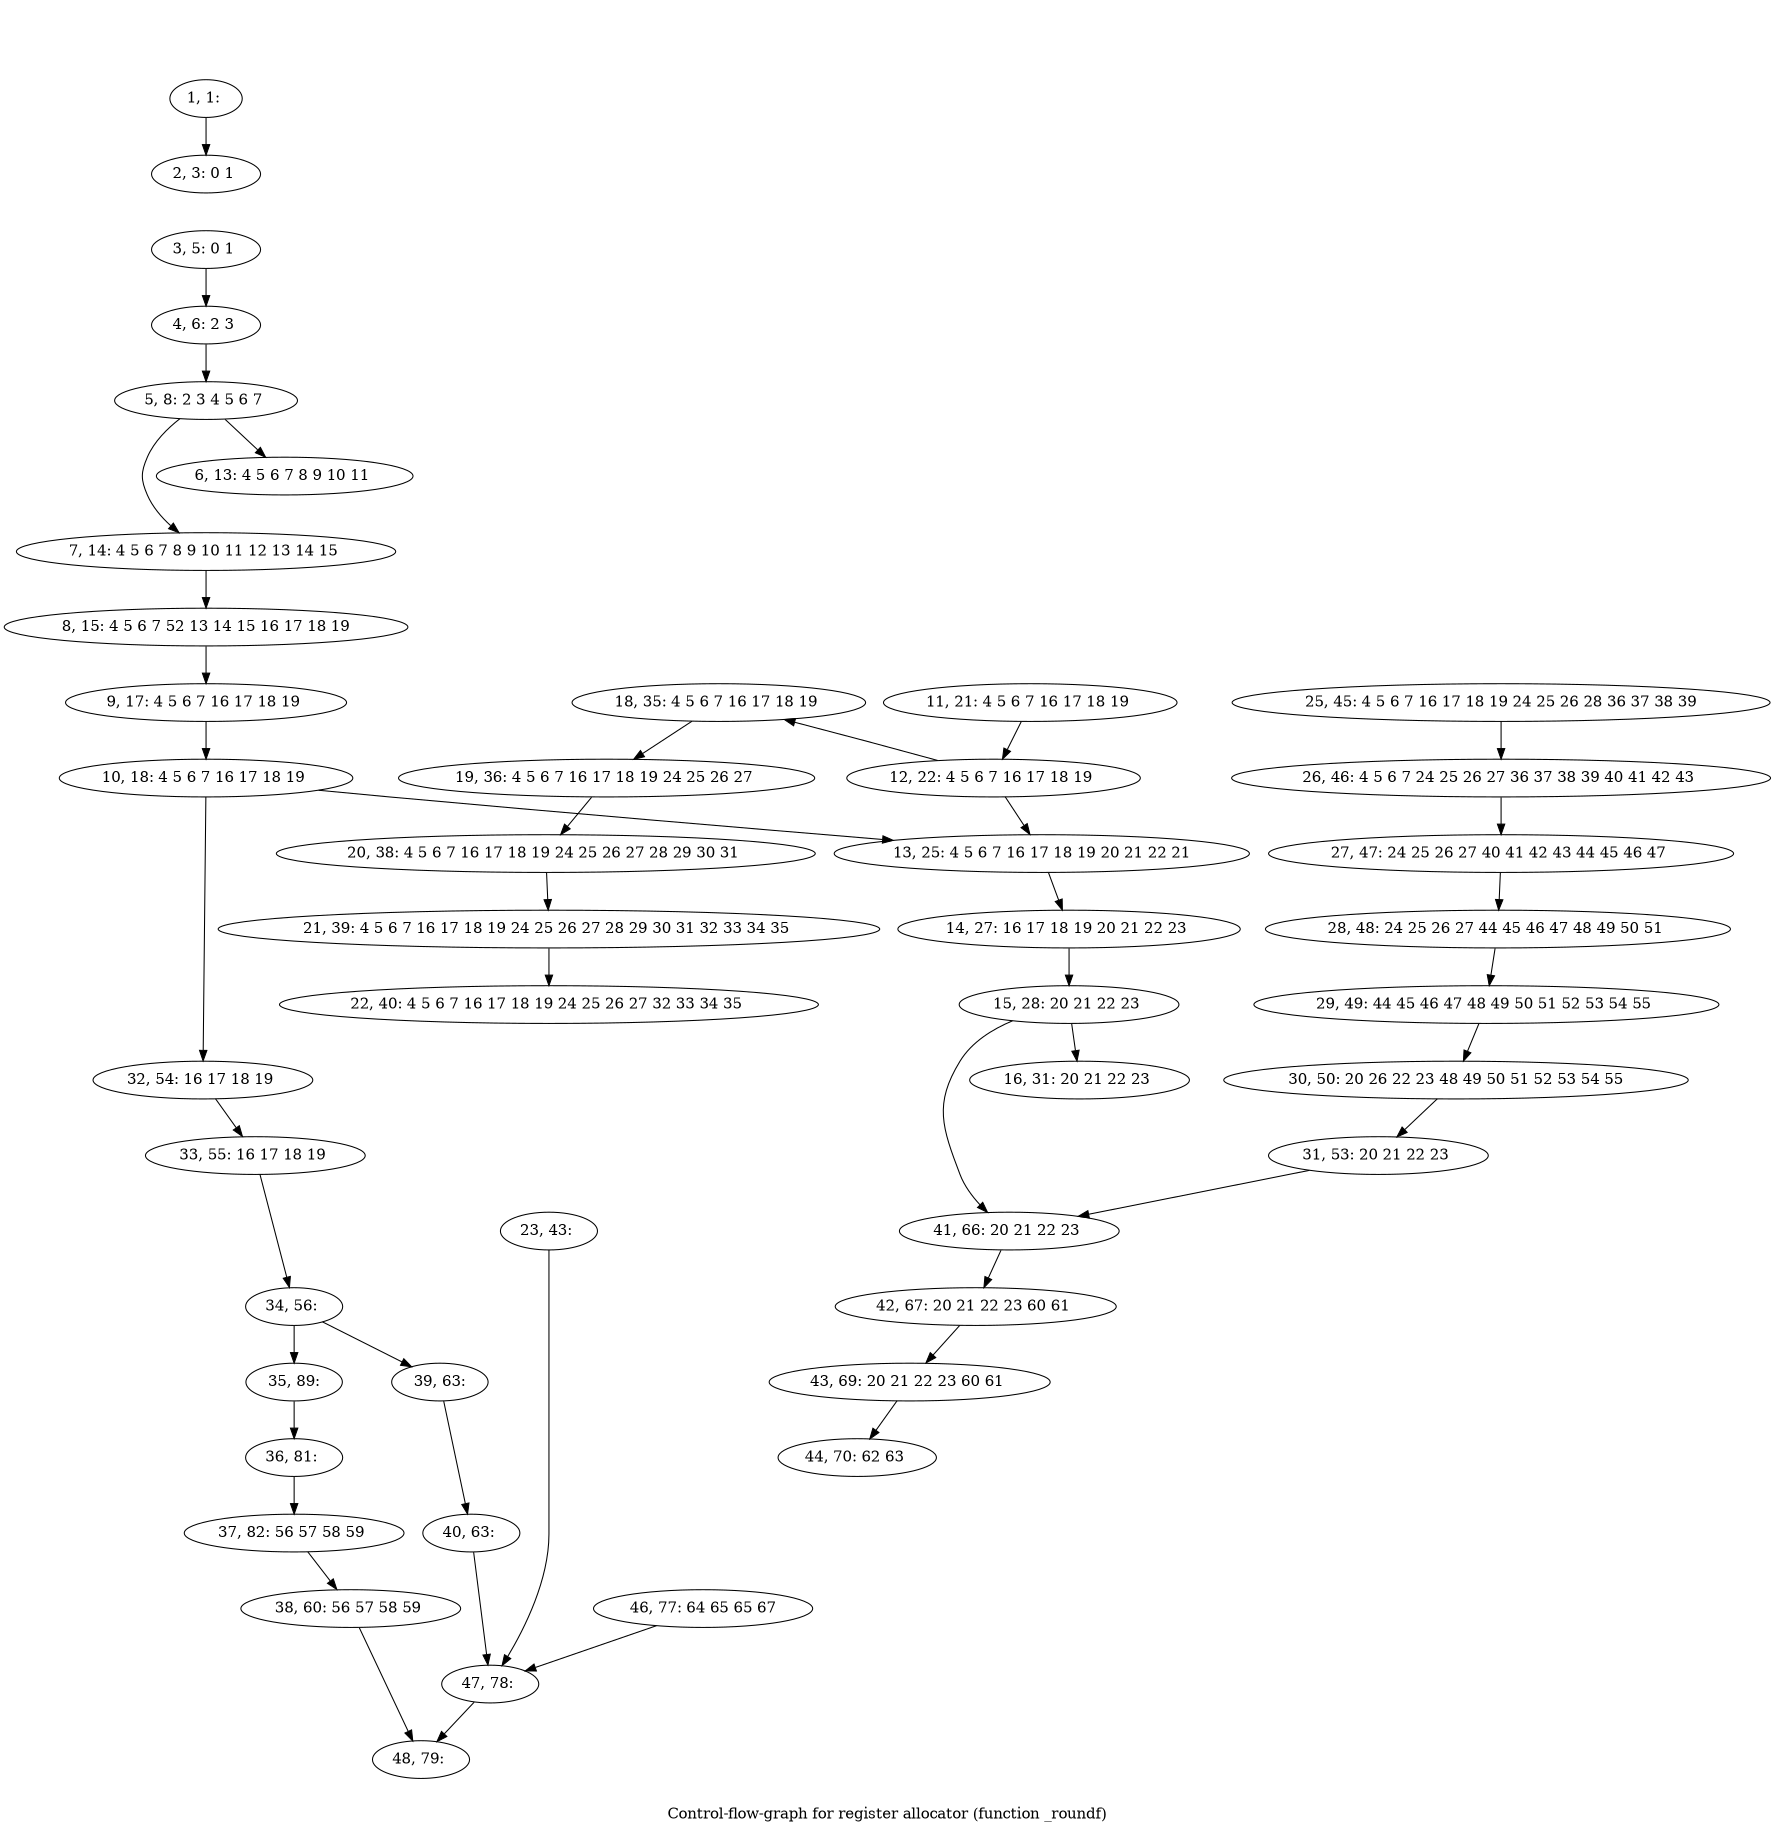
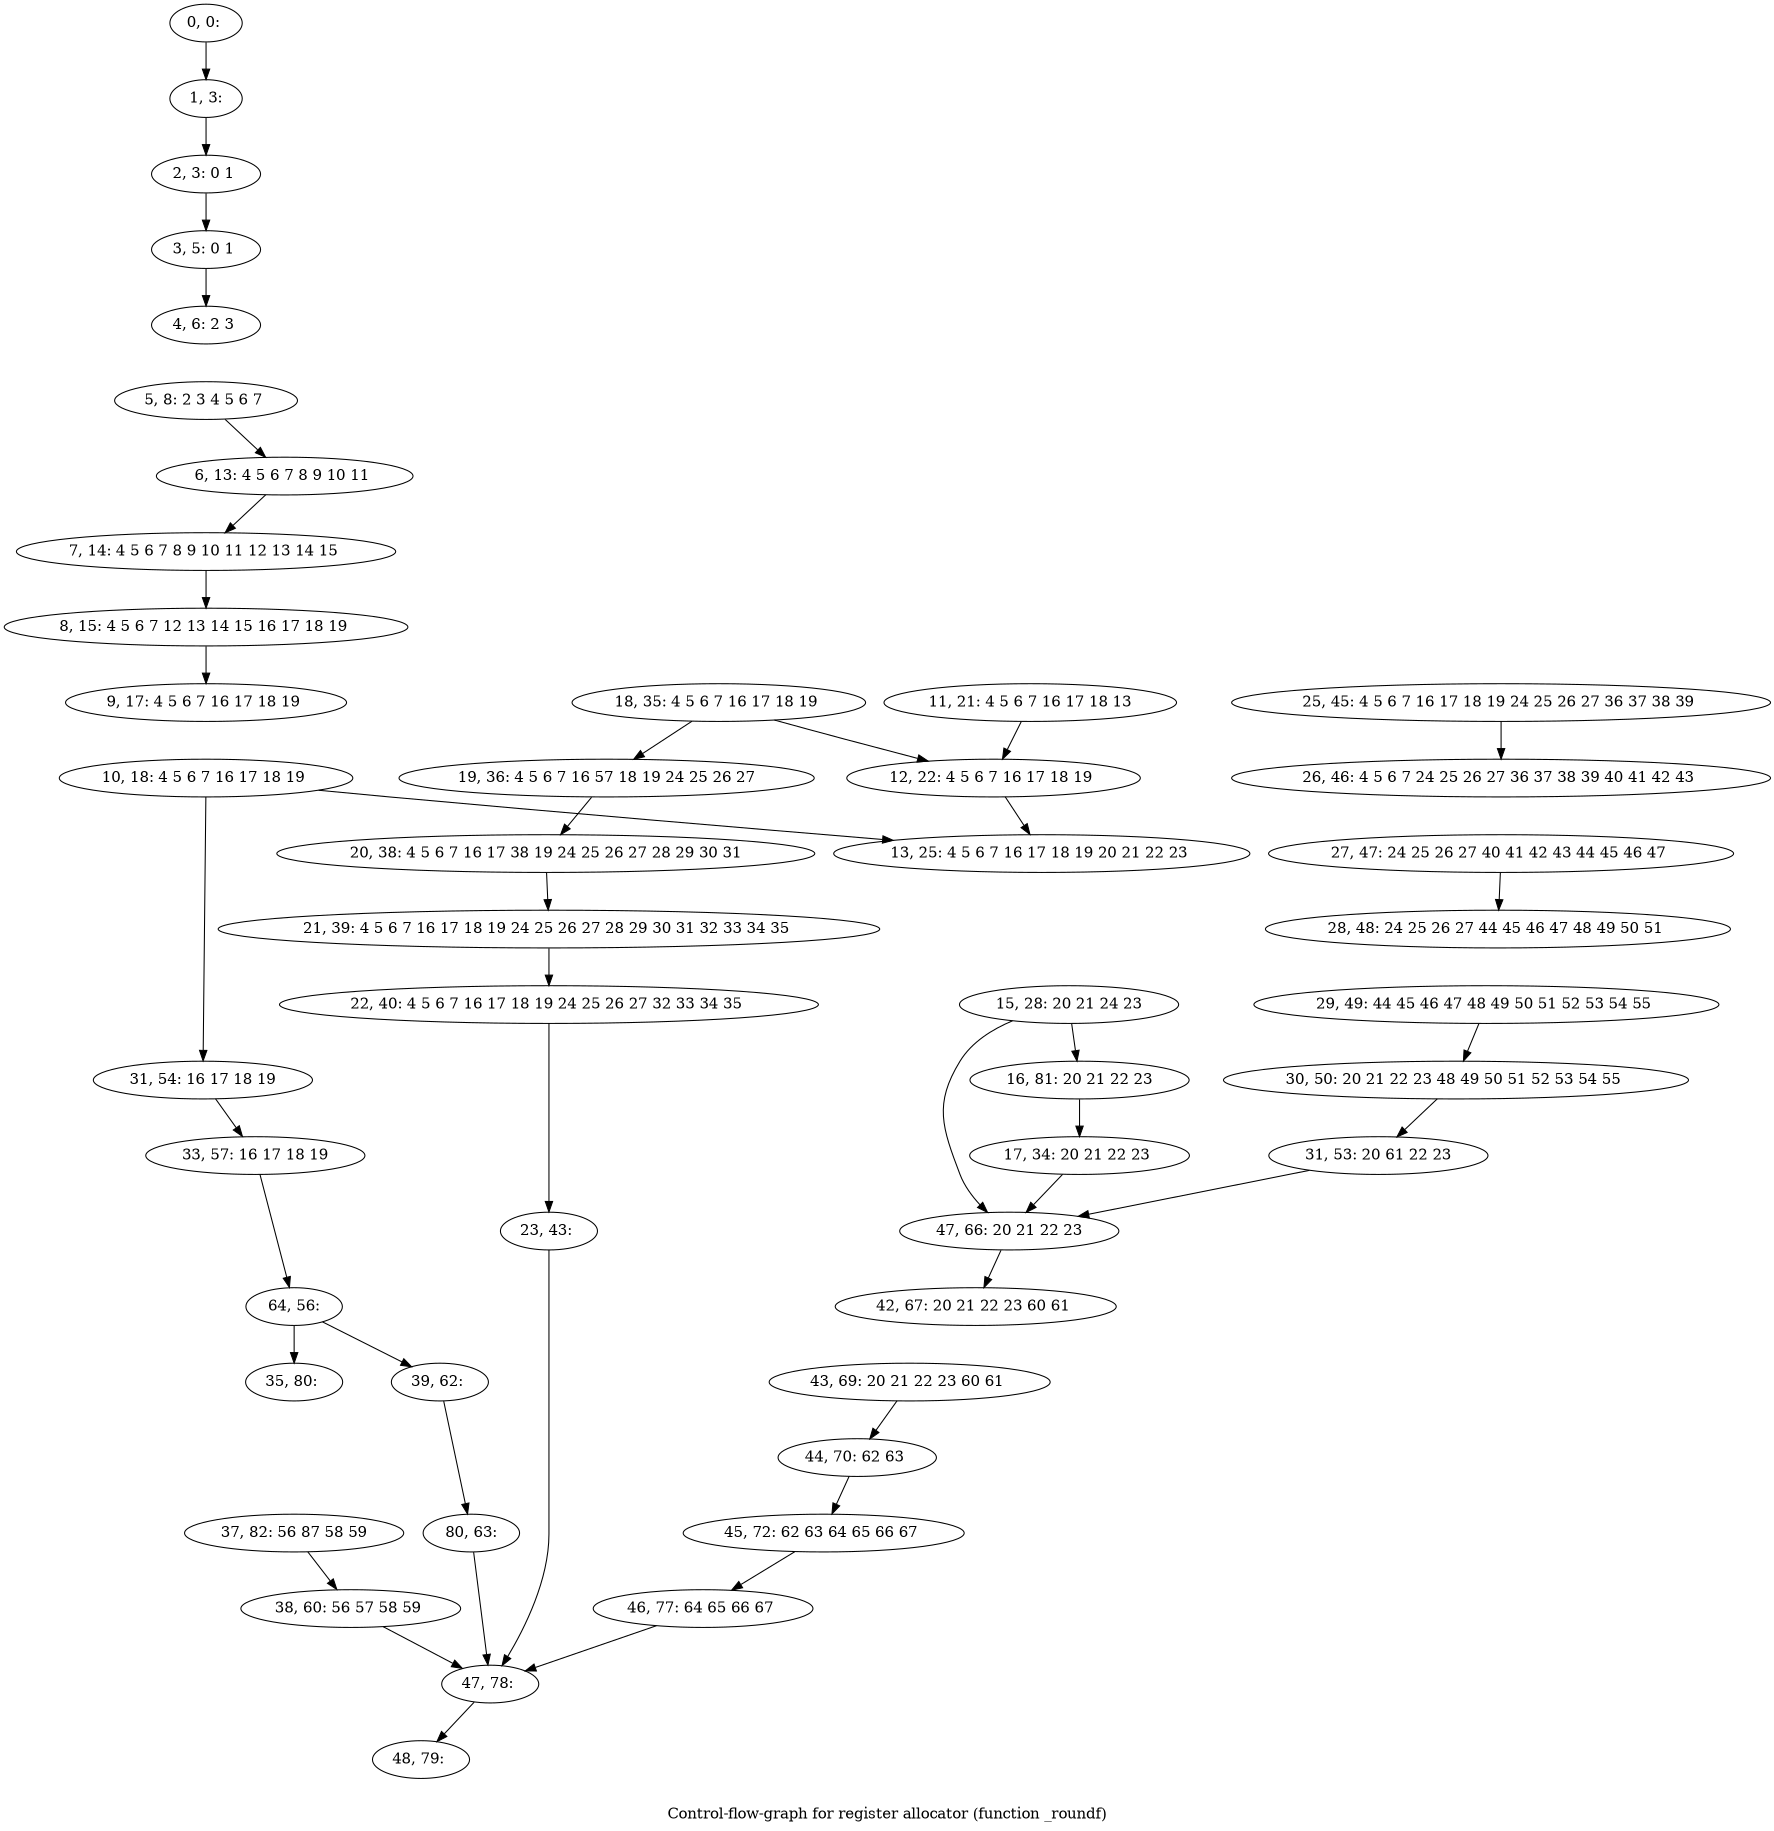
none -> (206, 23)
(206, 99) -> (206, 99)
none -> (206, 207)
(206, 358) -> none
(143, 470) -> (249, 510)
(206, 627) -> (206, 627)
(1030, 703) -> (1030, 703)
(1501, 703) -> (1501, 703)
(206, 735) -> none
(866, 741) -> (846, 740)
(607, 778) -> (607, 778)
(1501, 811) -> none
(546, 854) -> (546, 854)
(1042, 854) -> (1042, 854)
(1069, 929) -> none
(1493, 962) -> none
(1069, 1005) -> (1069, 1005)
(203, 1080) -> (203, 1080)
(1080, 1080) -> (1080, 1080)
(1456, 1080) -> (1456, 1080)
none -> (549, 1112)
(255, 1156) -> (255, 1156)
none -> (1080, 1156)
(1378, 1156) -> (1378, 1156)
(1009, 1231) -> (1009, 1231)
(294, 1307) -> (294, 1307)
(946, 1340) -> none
(294, 1382) -> (294, 1382)
(440, 1382) -> (440, 1382)
(294, 1458) -> none
(294, 1533) -> (294, 1533)
(471, 1533) -> (471, 1533)
none -> (824, 1533)
(703, 1609) -> (703, 1609)
(384, 1680) -> (418, 1645)
